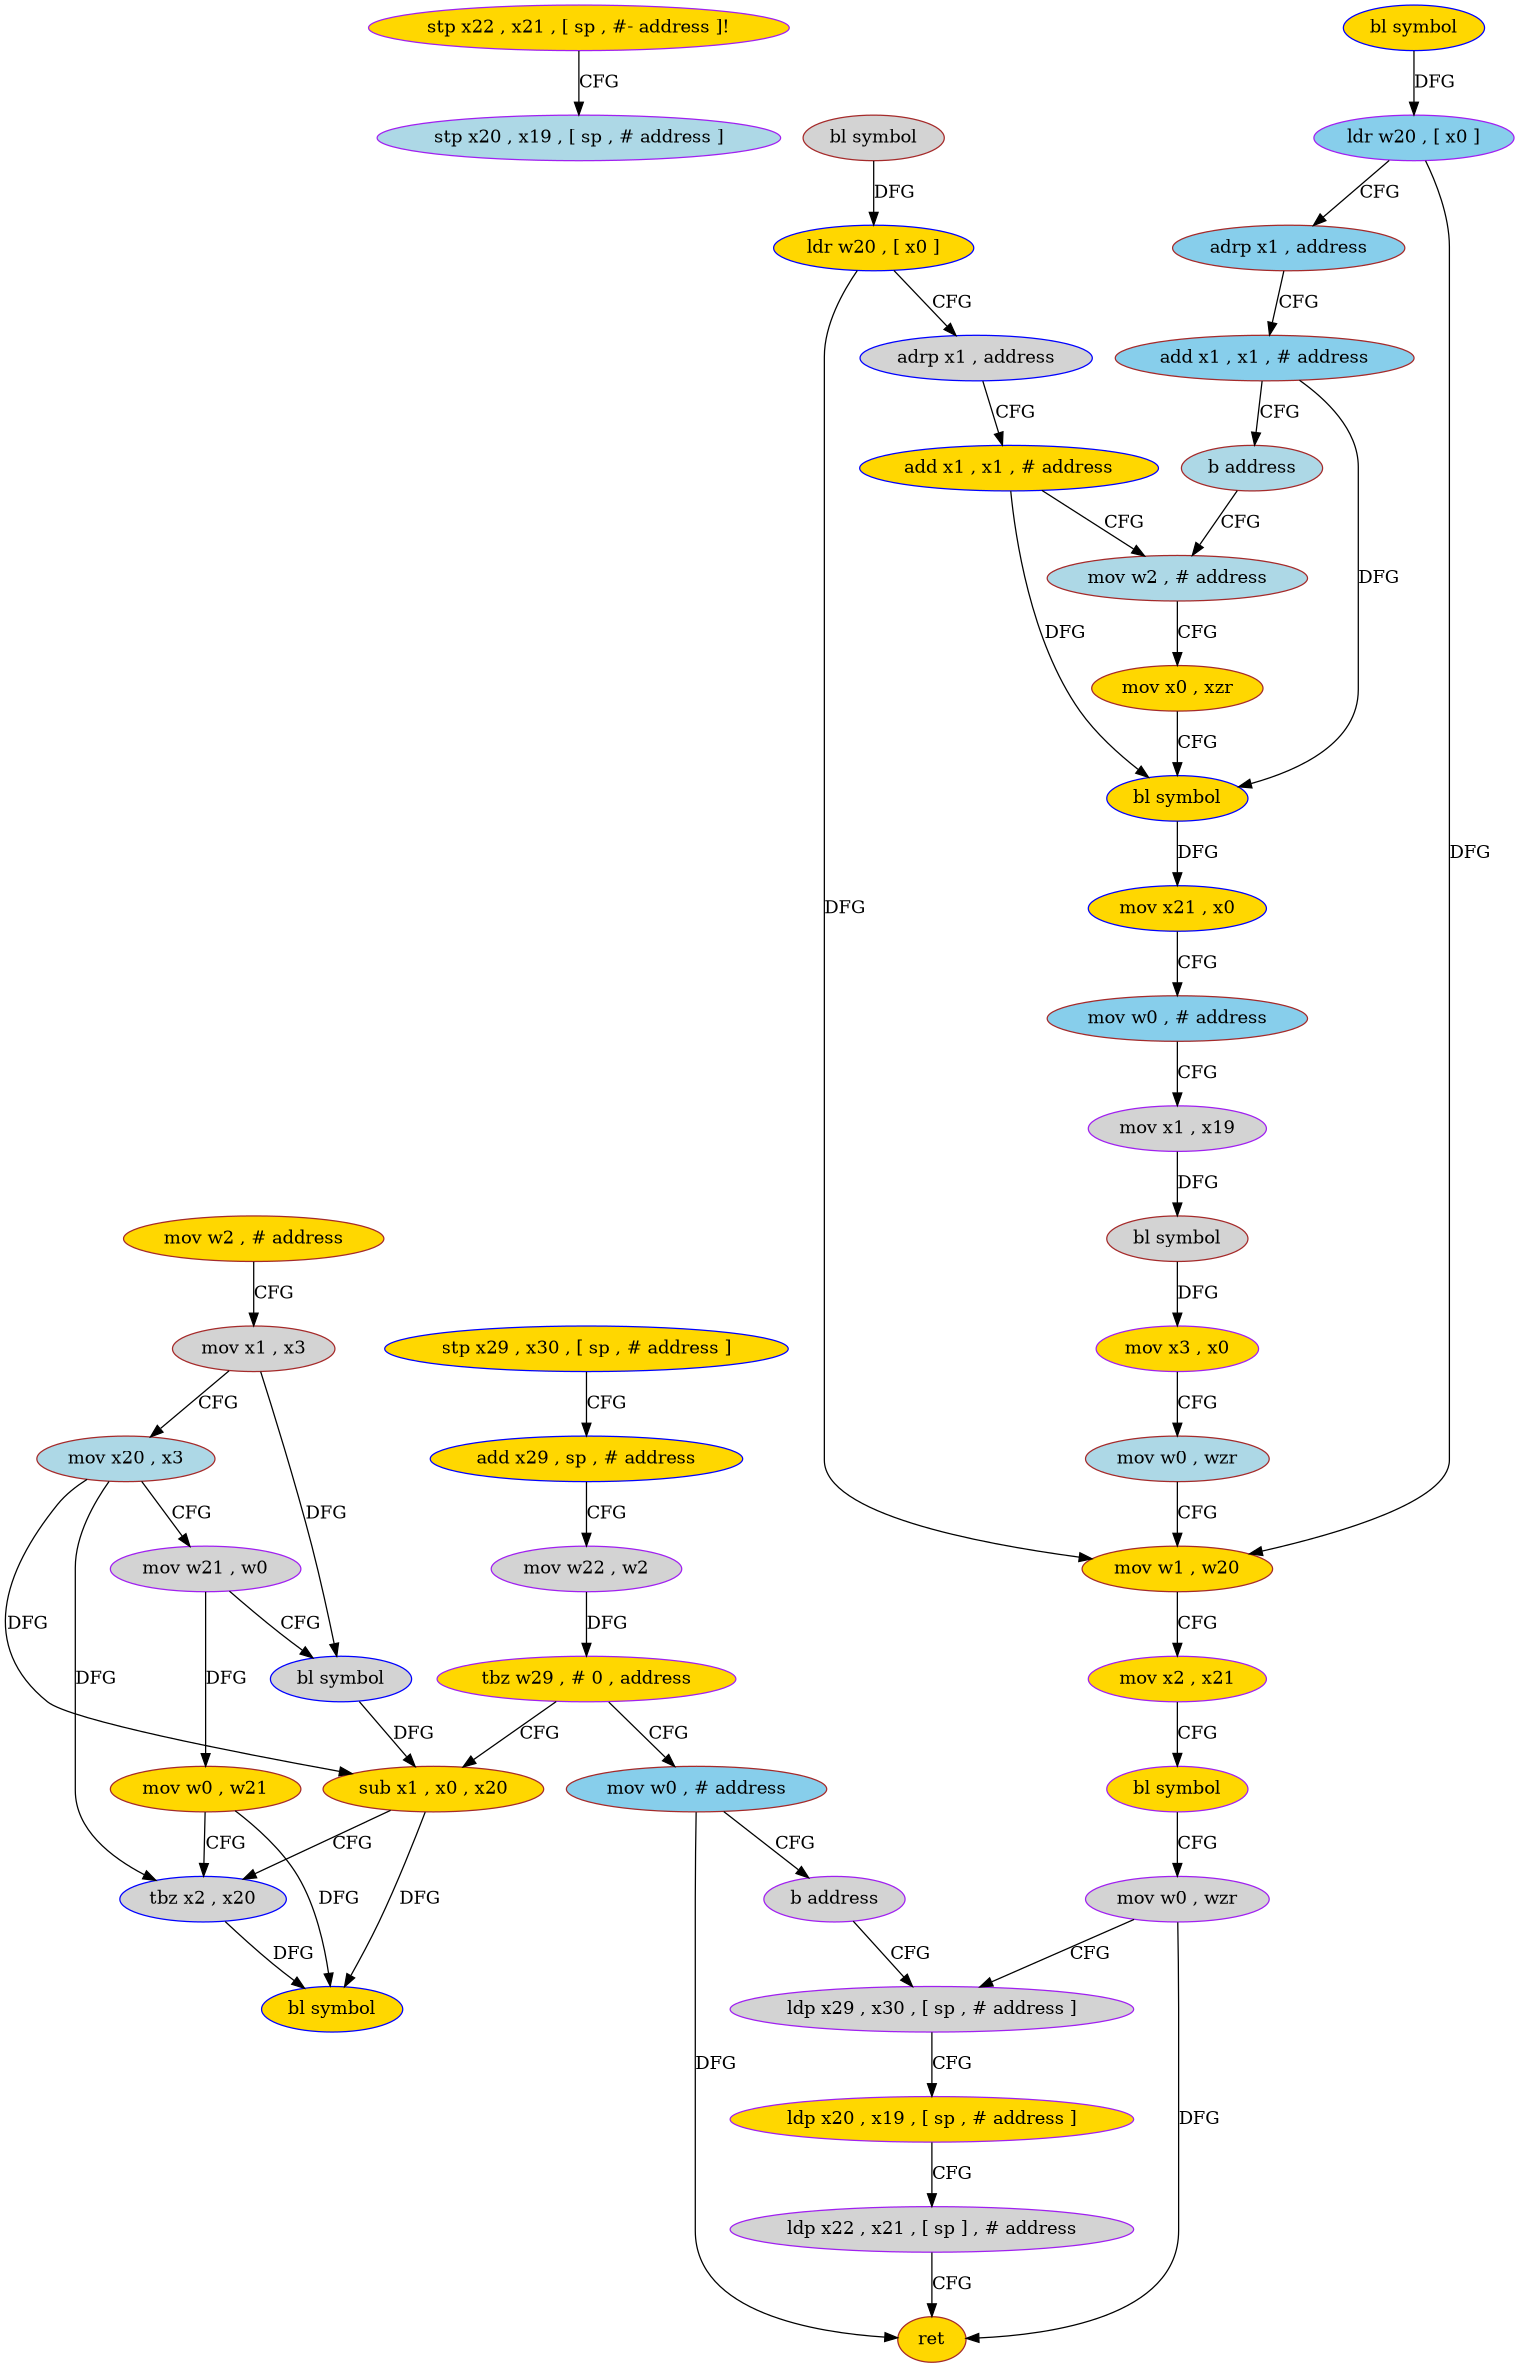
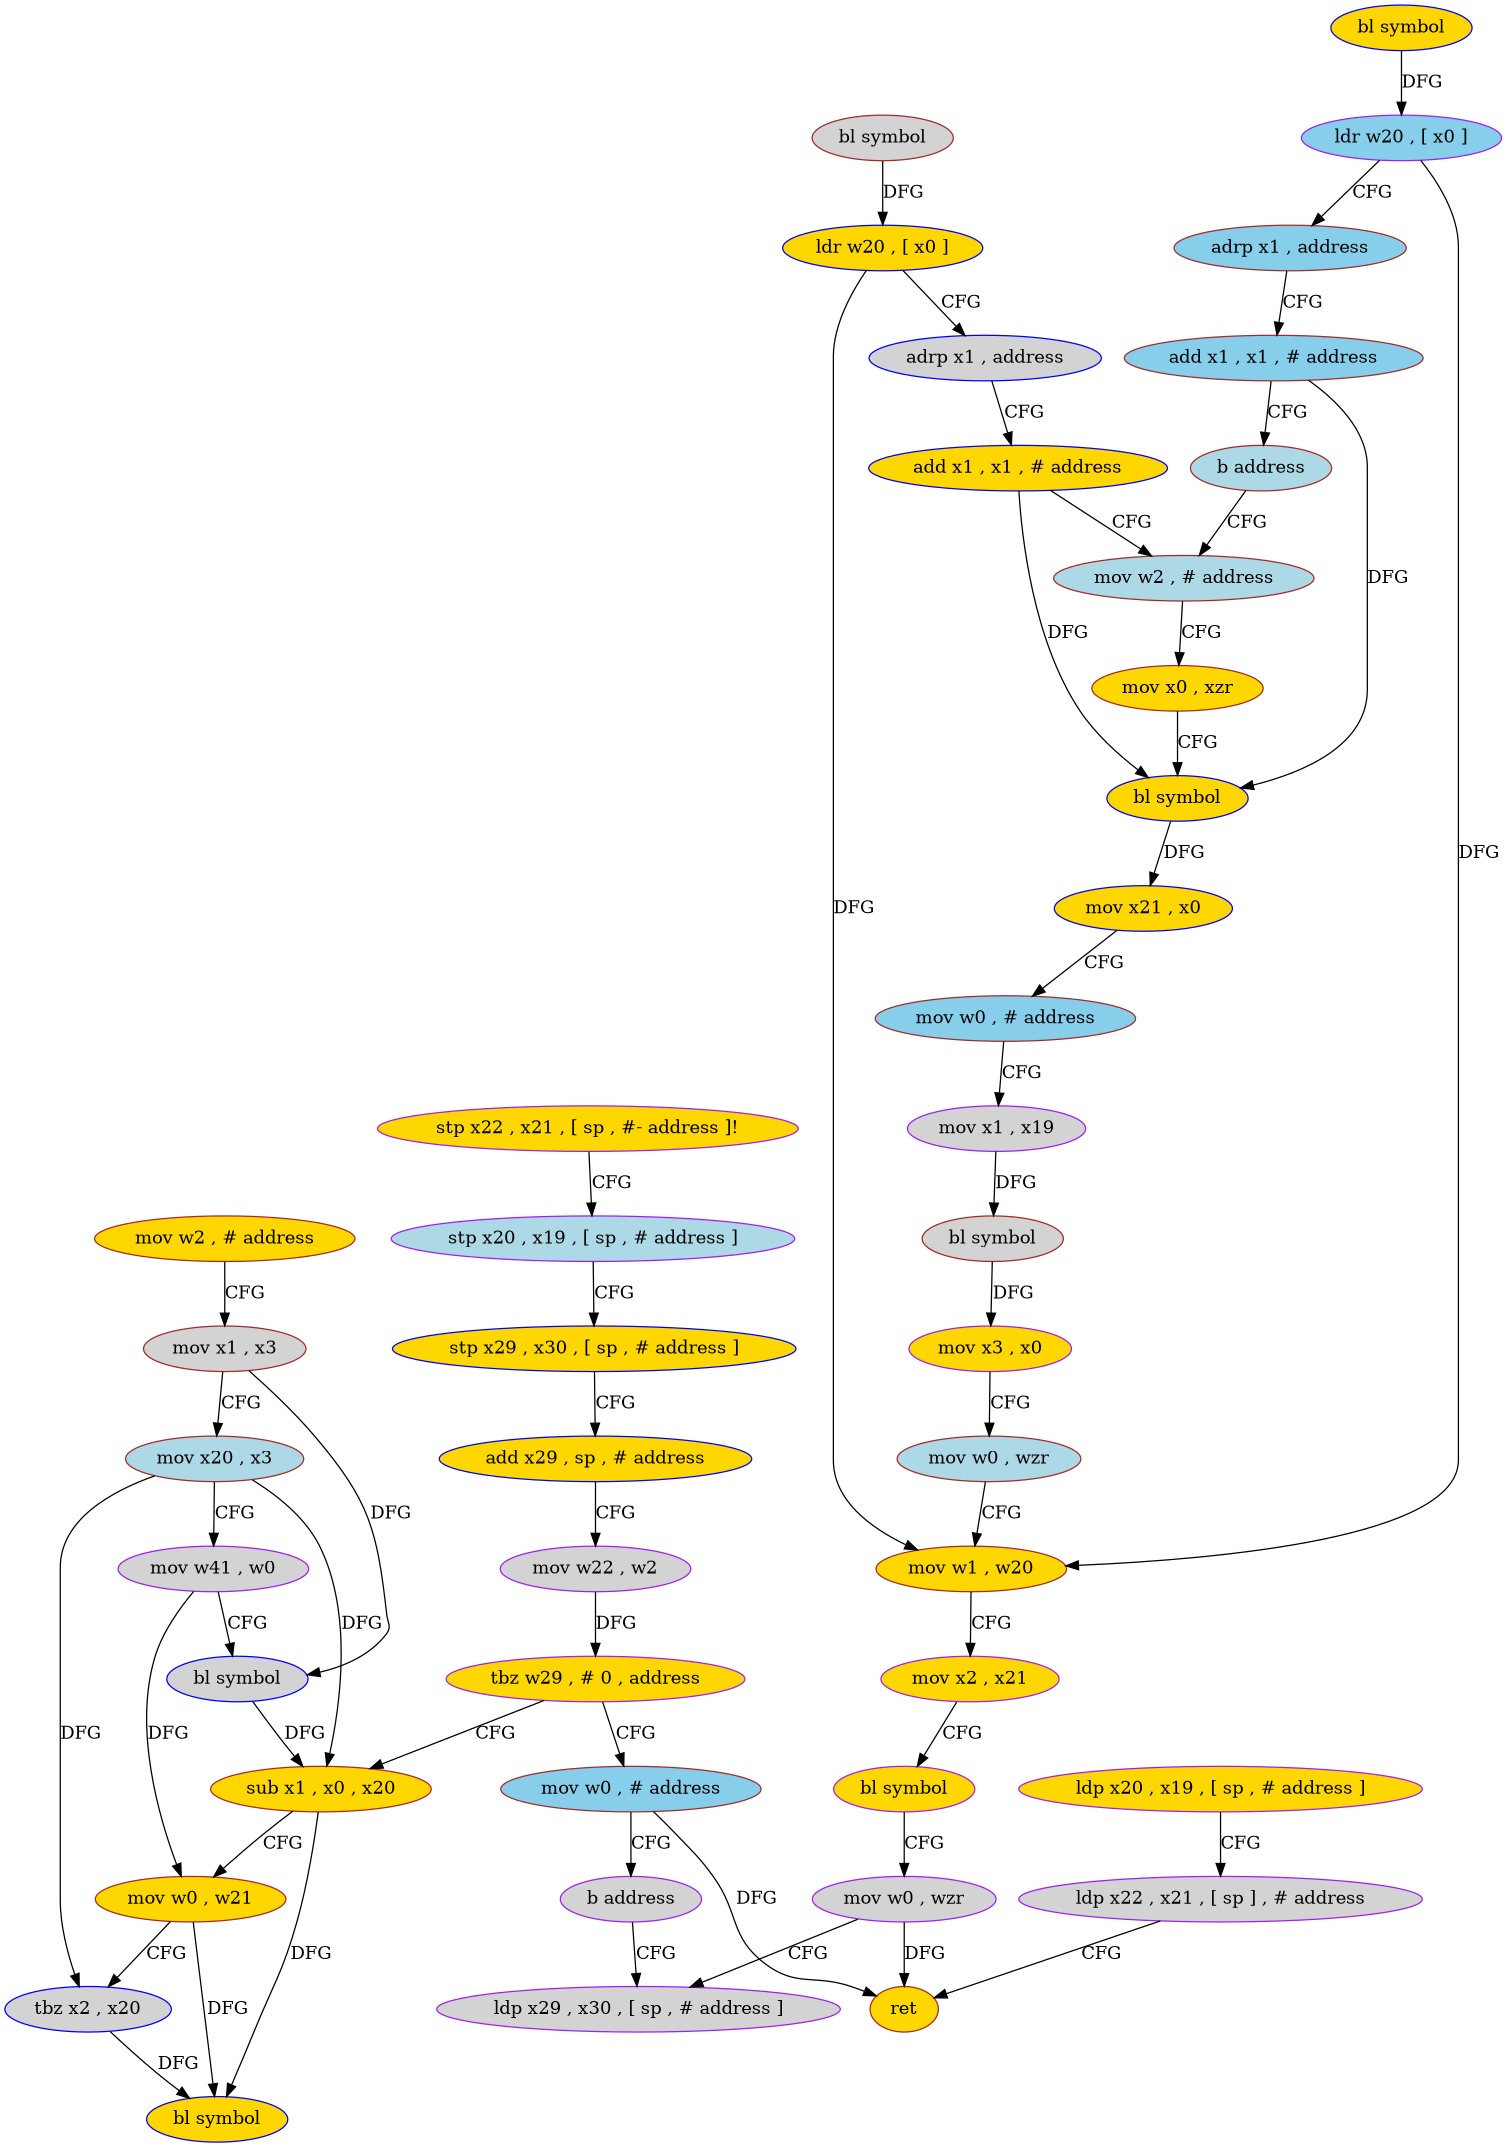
none -> (594, 1287)
(206, 1569) -> (213, 1569)
(323, 1842) -> (257, 1839)
(932, 2058) -> none
